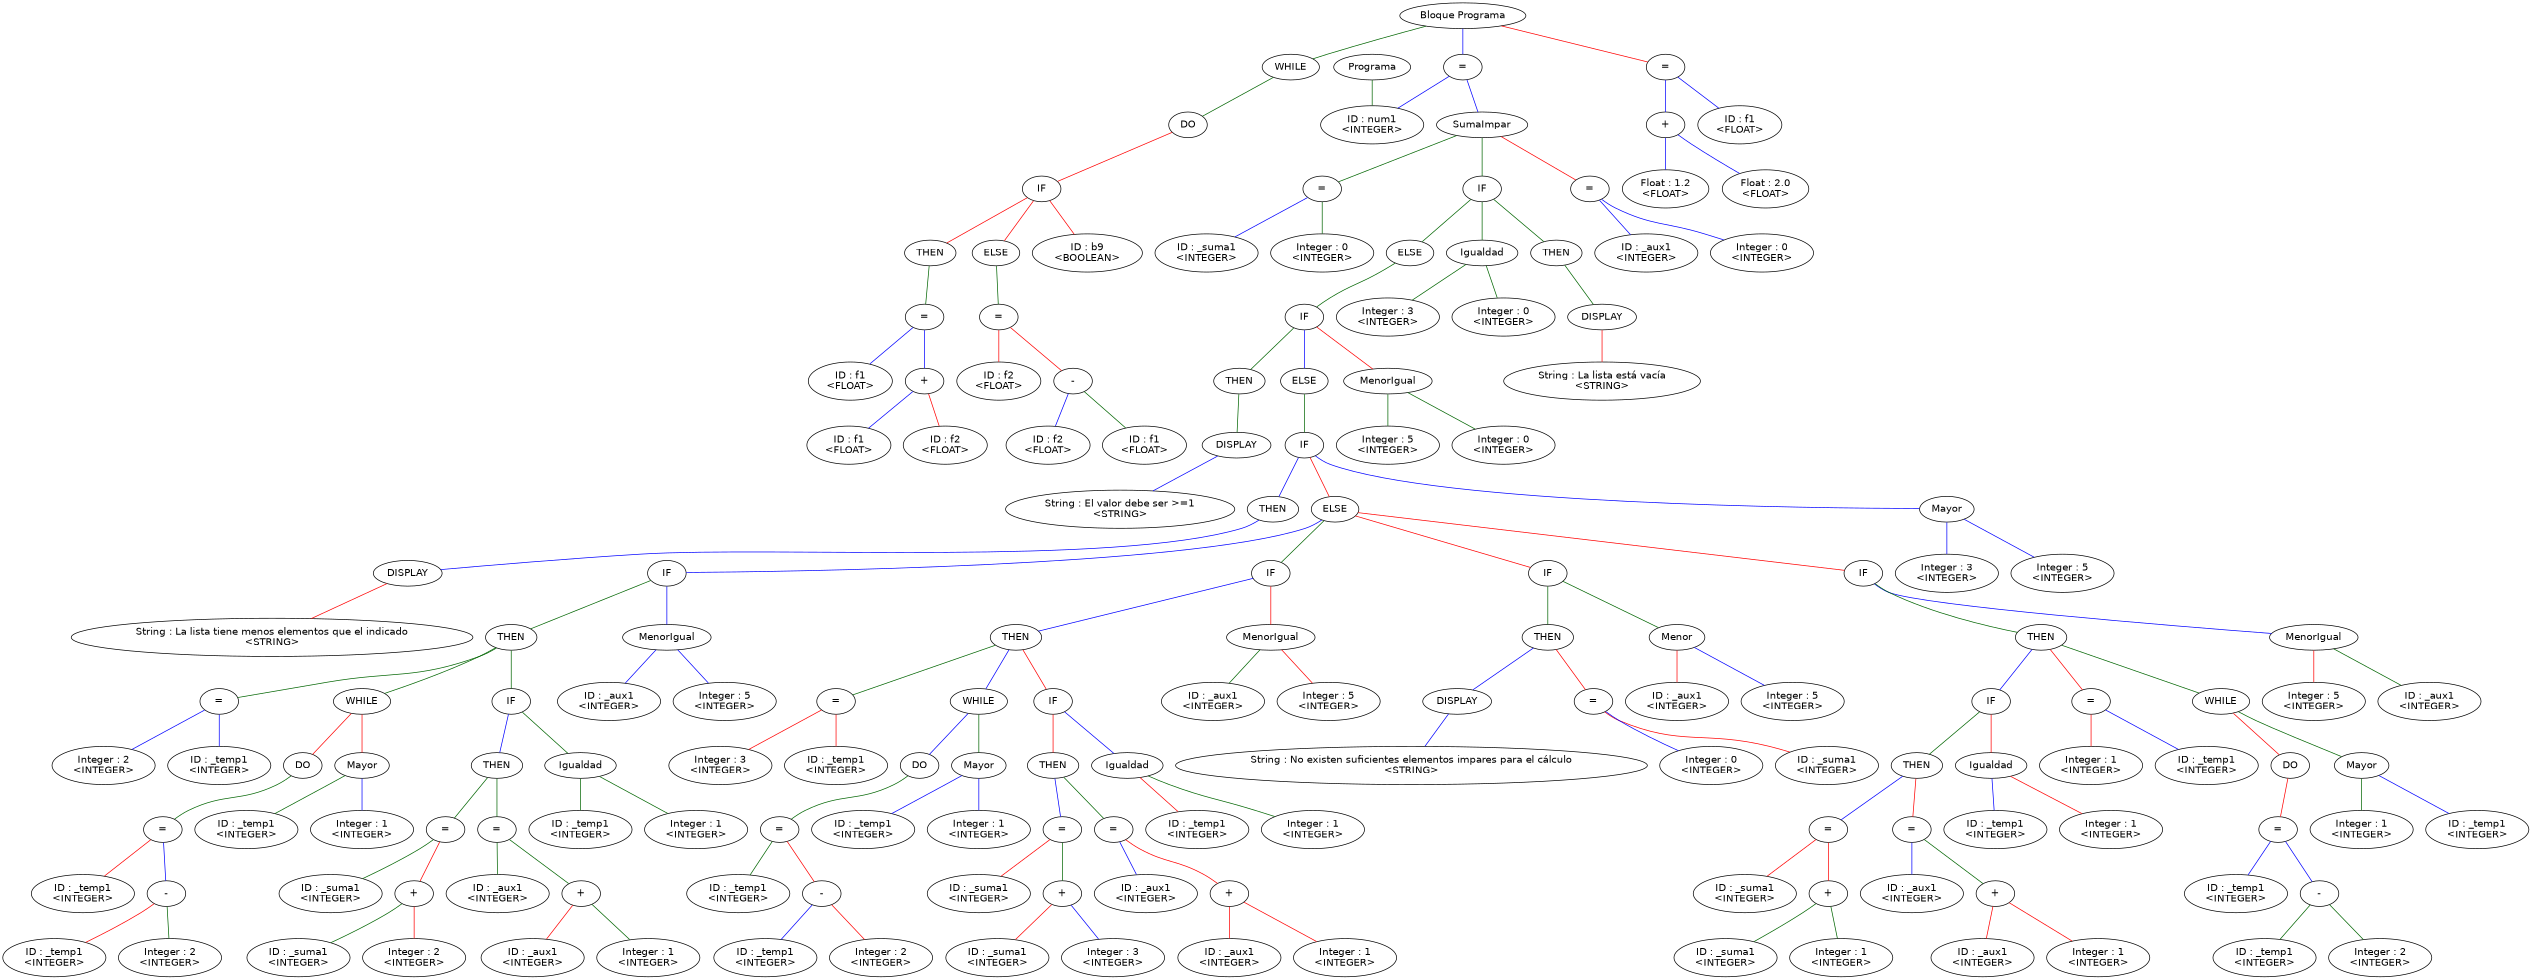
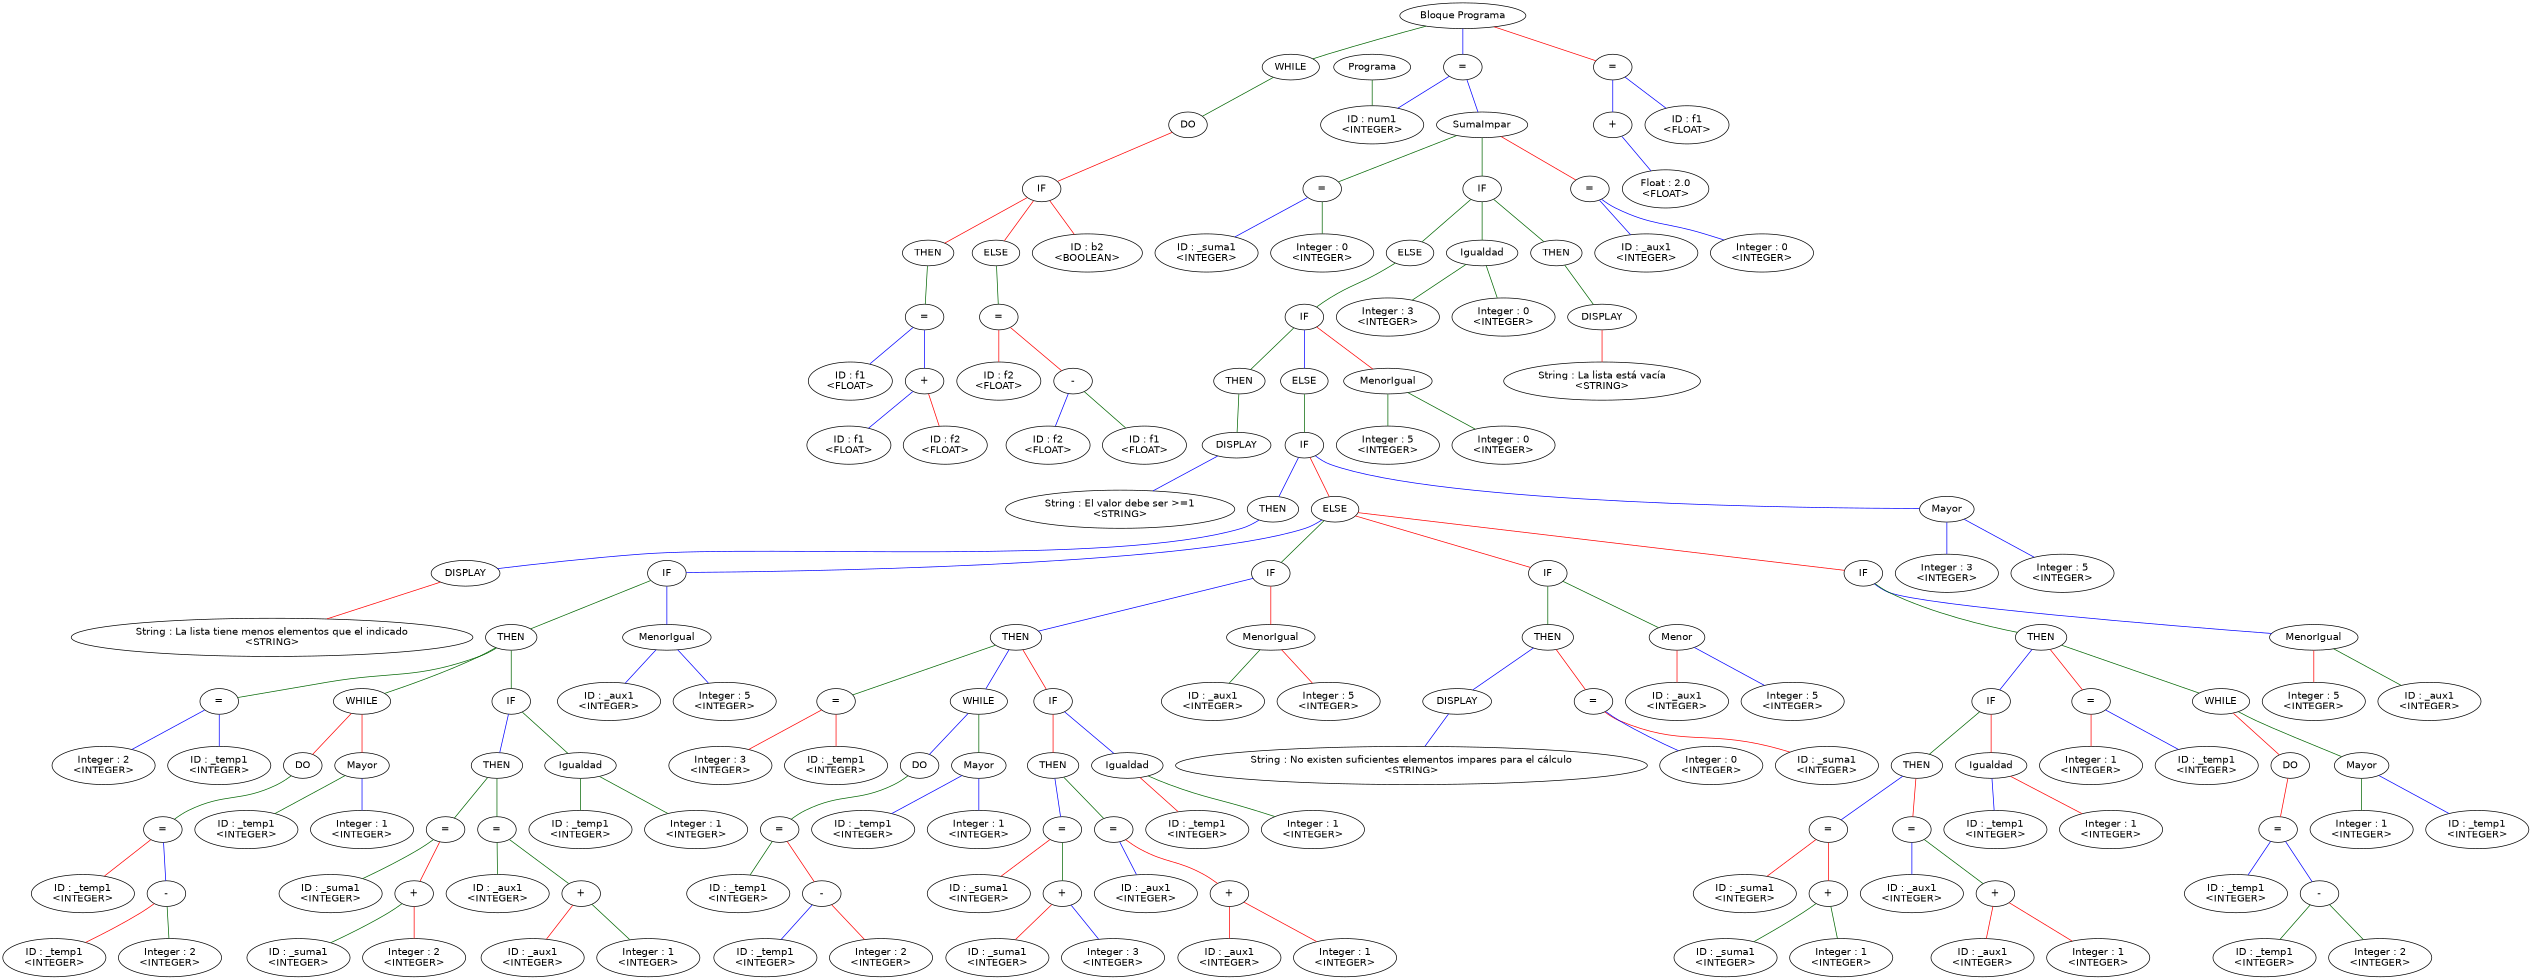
(1666, 189) -> none
(1087, 253) -> (1087, 253)
